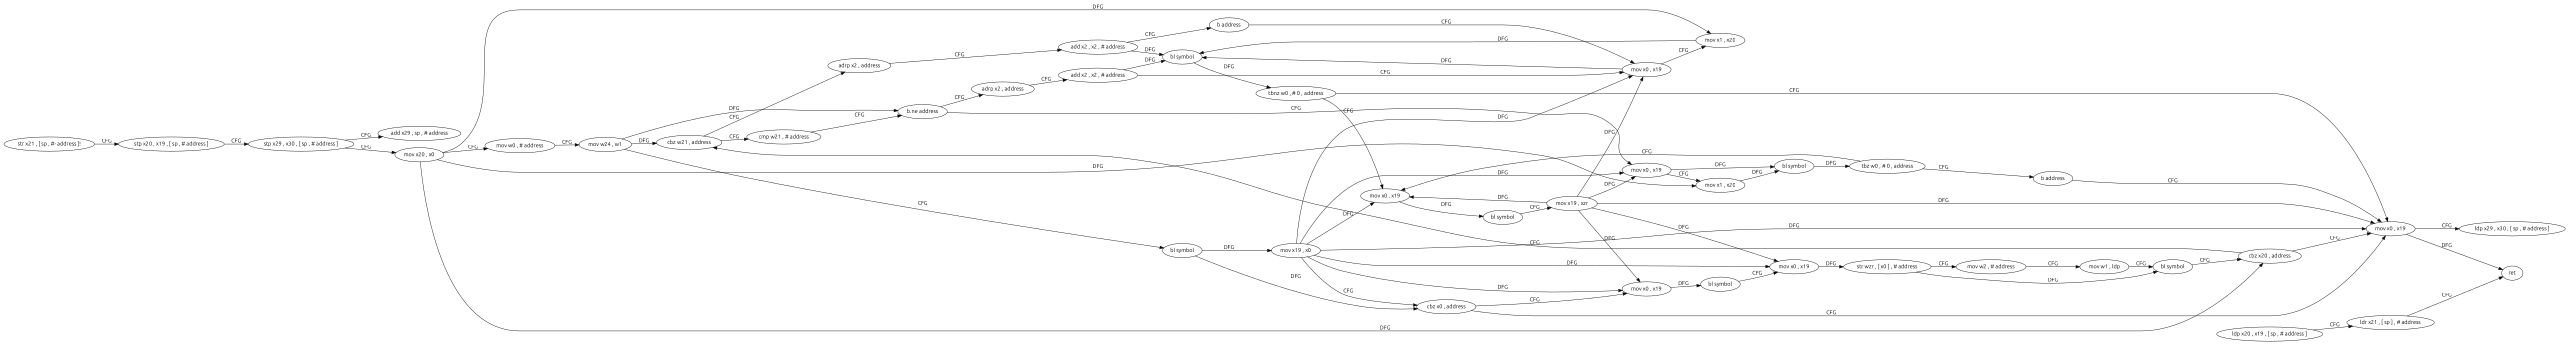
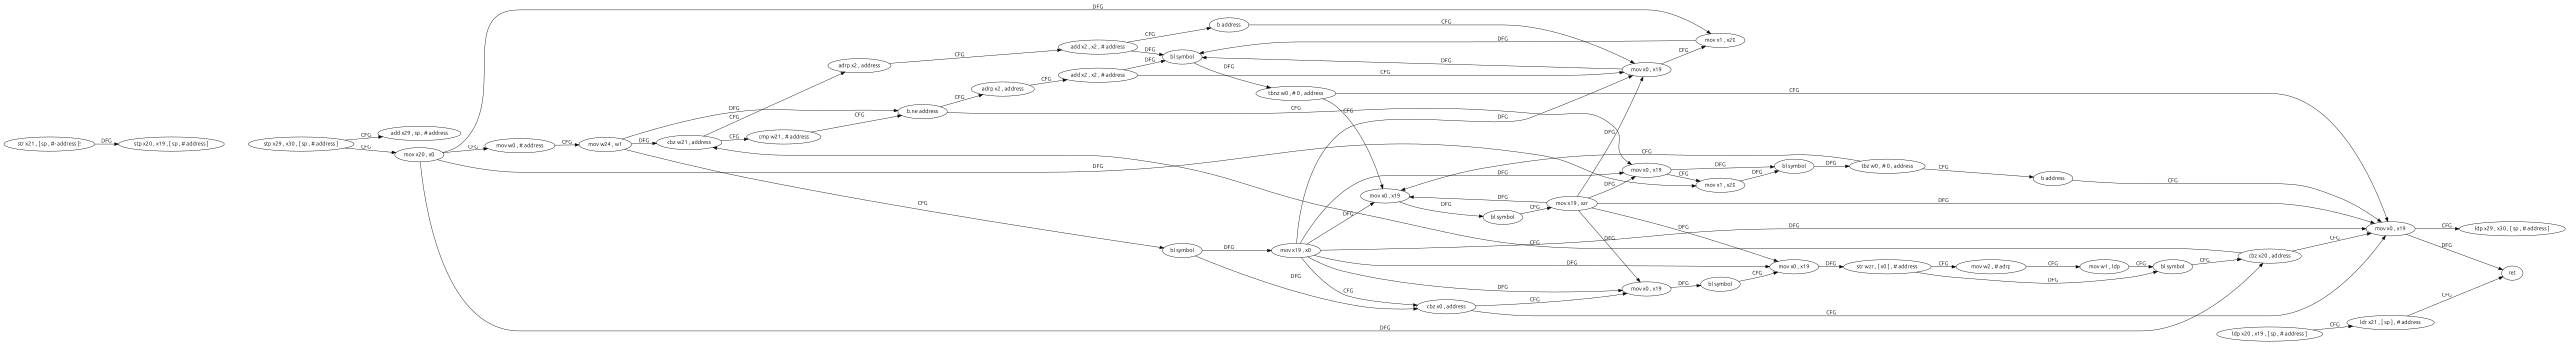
(107, 141) -> (107, 141)
(234, 144) -> none
(1991, 267) -> (1991, 267)
